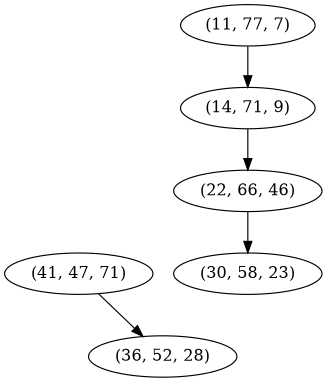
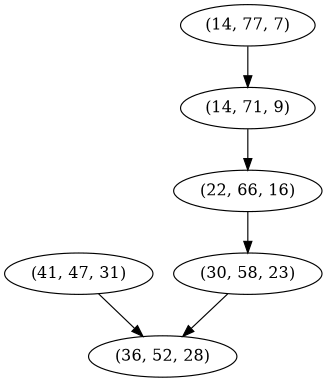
(248, 25) -> (248, 25)
(248, 191) -> (248, 191)
(79, 274) -> (79, 274)
none -> (209, 311)
